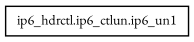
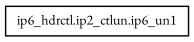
(97, 21) -> (97, 21)
